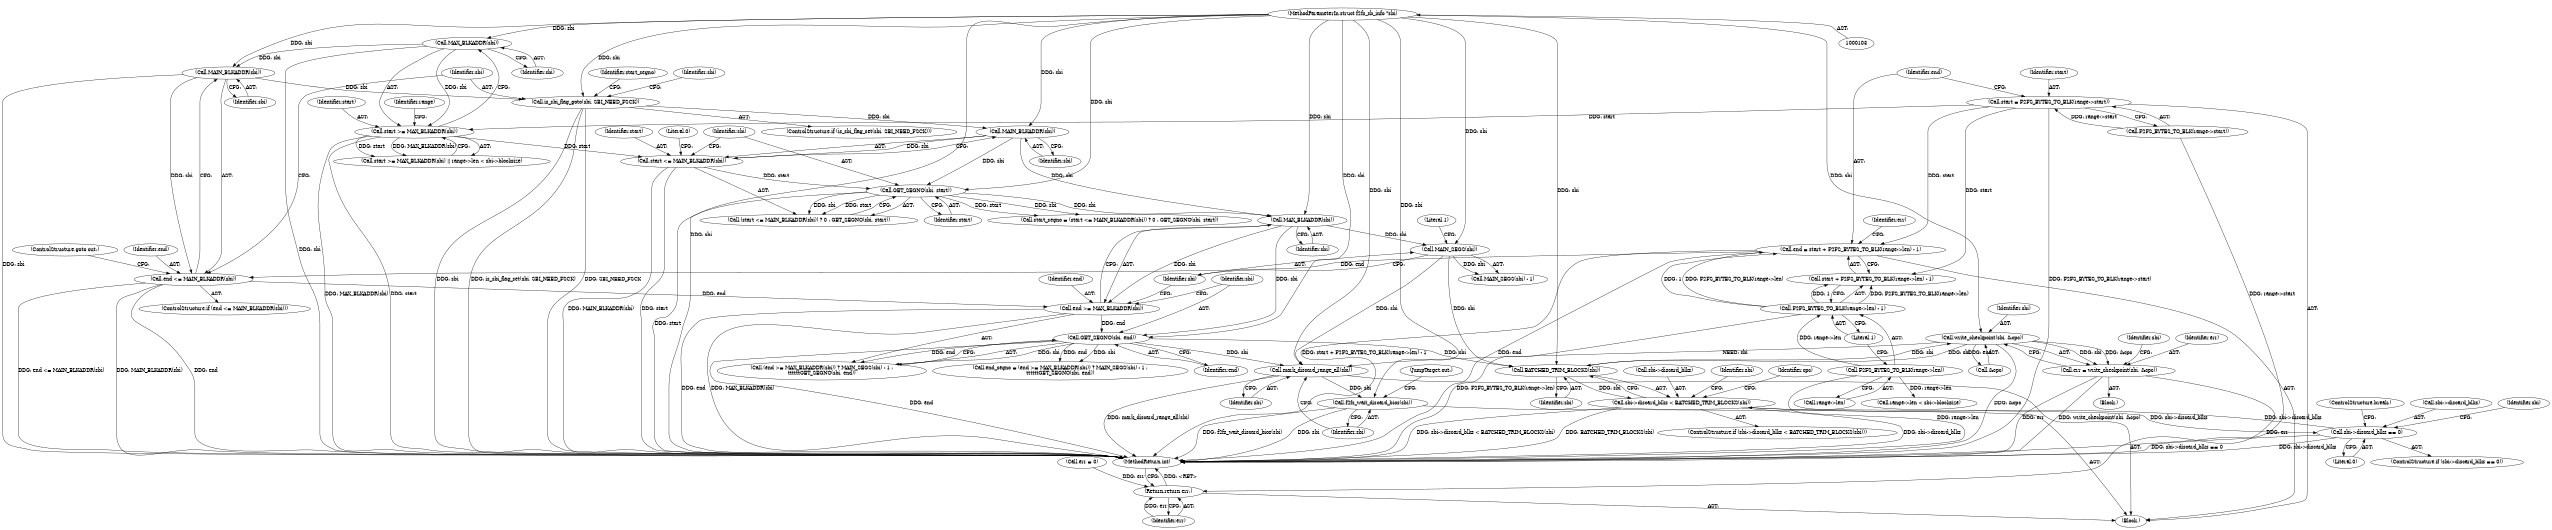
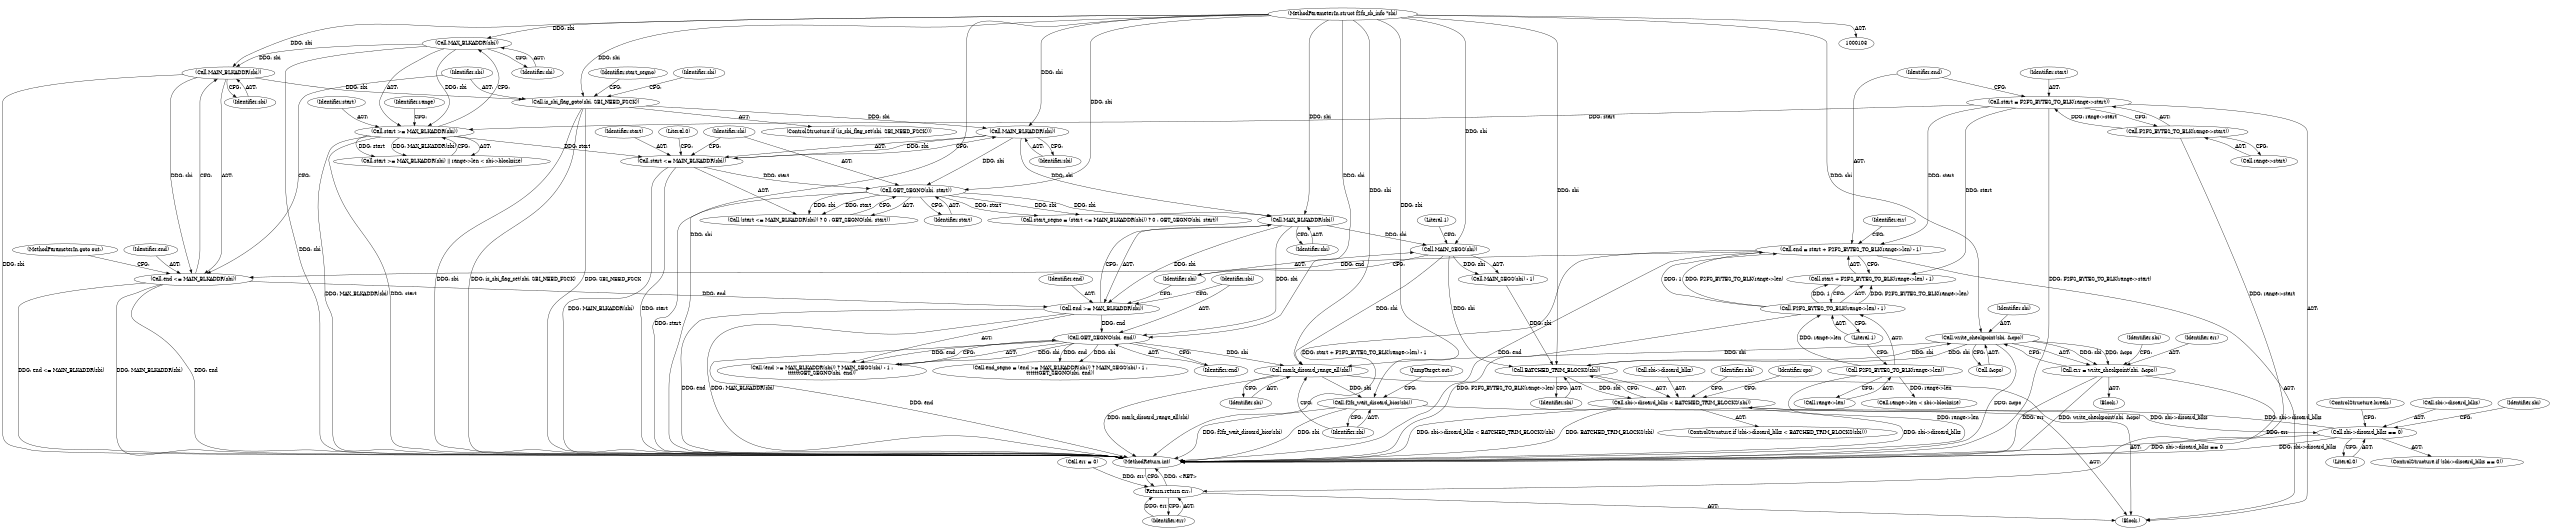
(1636, 18) -> (1639, 18)
none -> (2264, 161)
(65, 250) -> (65, 250)
(225, 309) -> none
(1331, 343) -> (1529, 324)
(1735, 353) -> (1735, 353)
(1980, 353) -> (1980, 353)
